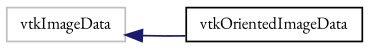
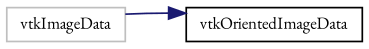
(164, 36) -> (147, 13)
